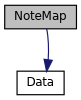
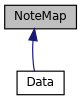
(48, 44) -> (33, 56)
